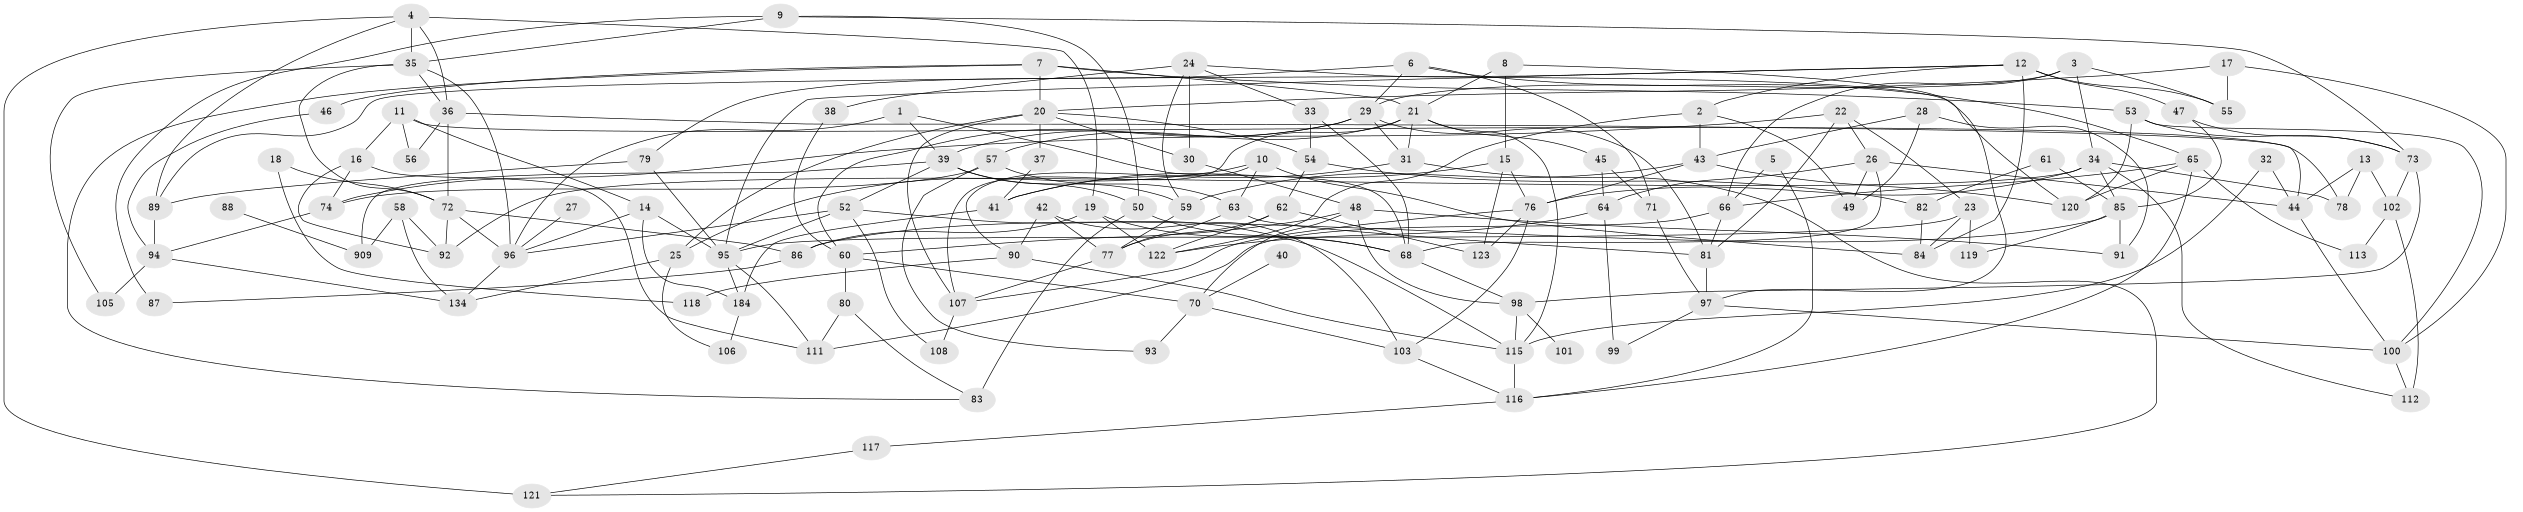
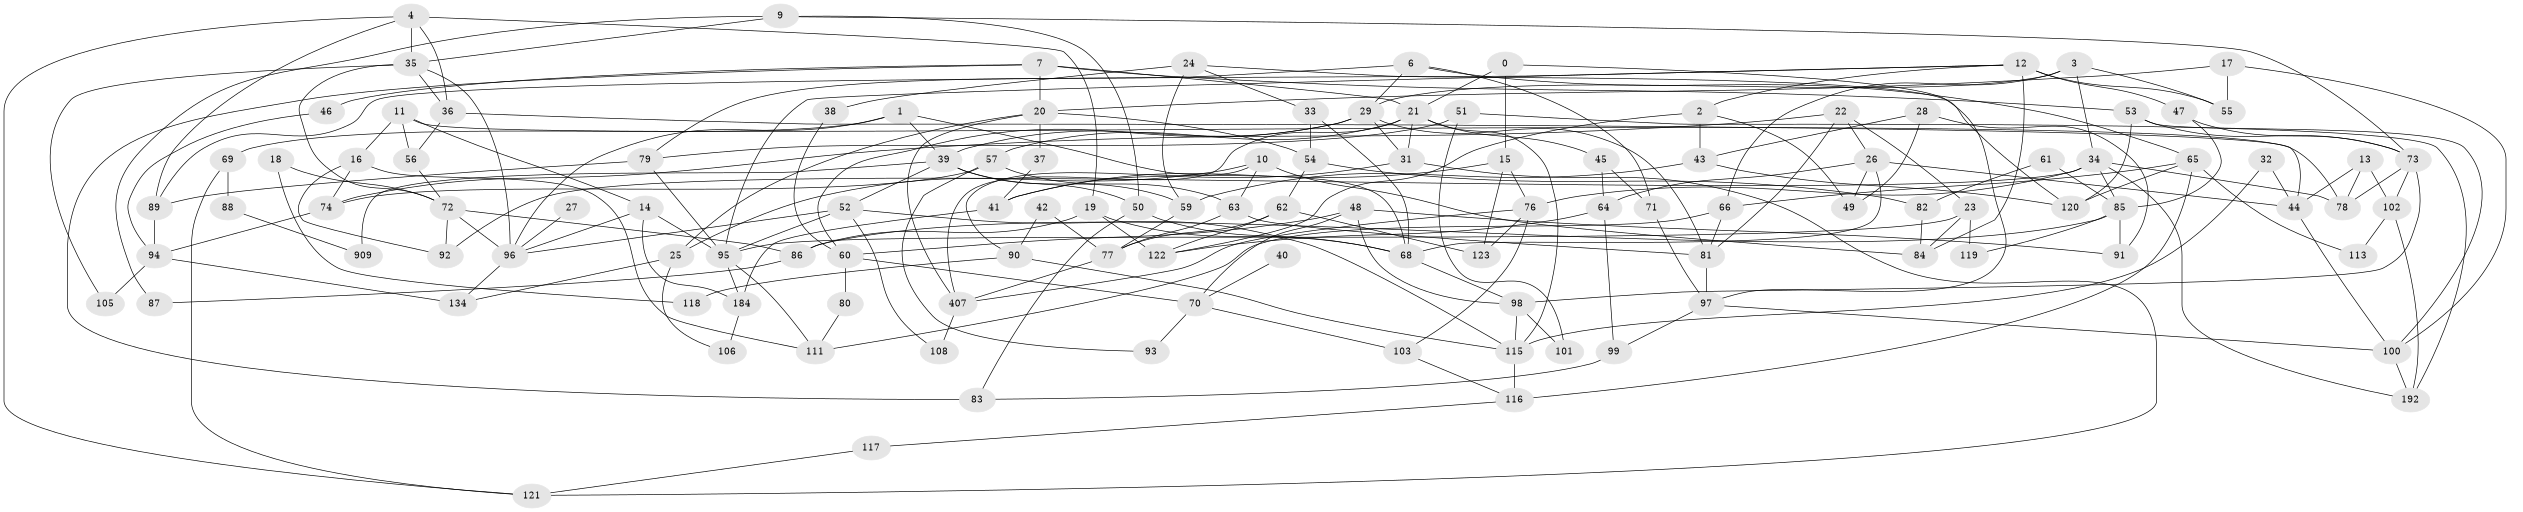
(1505, 64) -> (1505, 64)
none -> (1462, 112)
none -> (228, 160)
(448, 160) -> (430, 184)
(1189, 160) -> none
(1773, 160) -> none
none -> (2375, 186)
(1598, 189) -> none
(400, 208) -> none
(1329, 259) -> none
(958, 304) -> (958, 304)
(906, 358) -> (1299, 392)
(2411, 400) -> (2411, 400)
